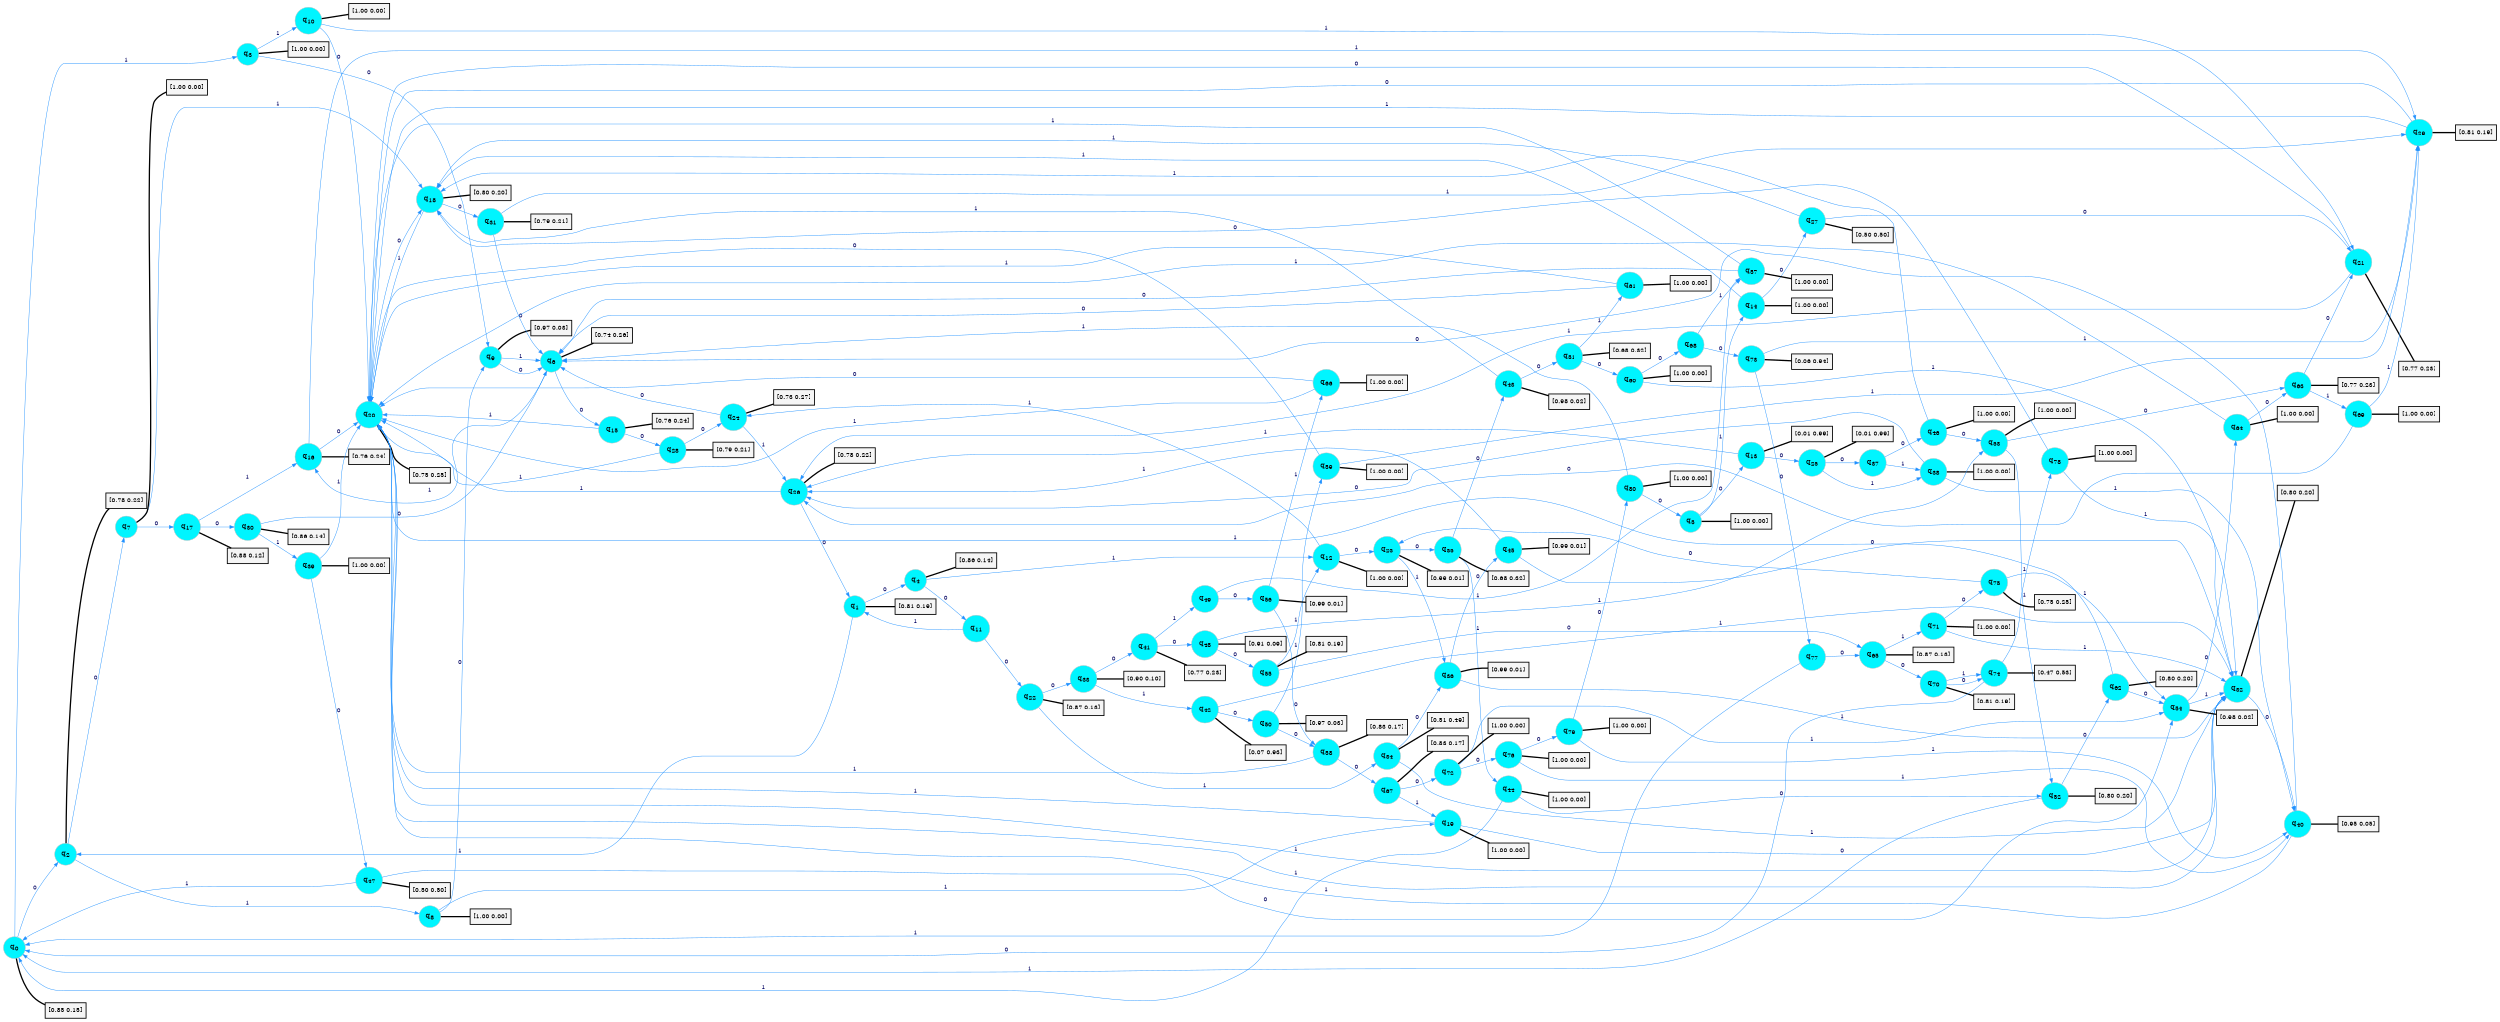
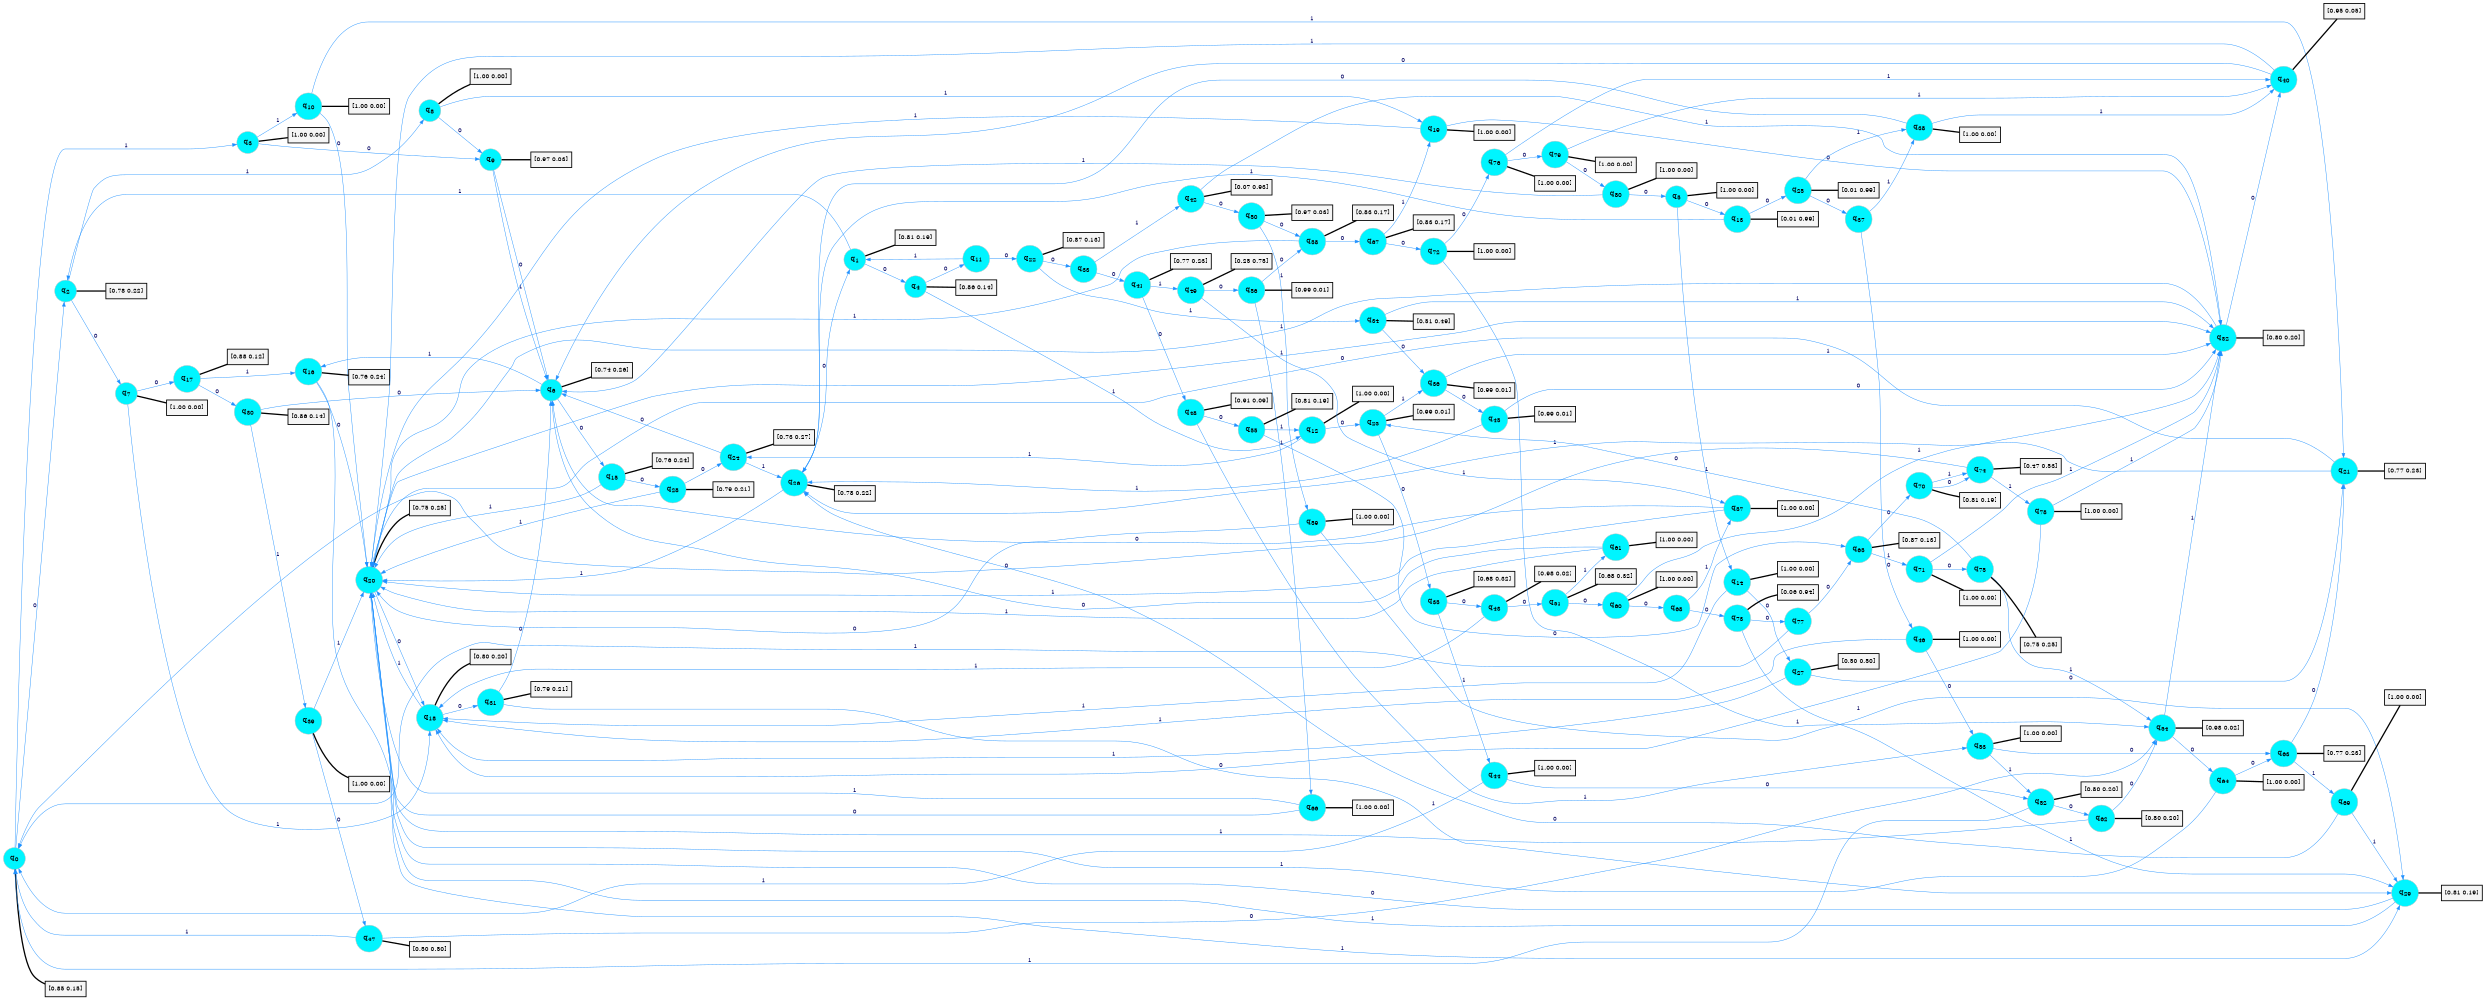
none -> (1252, 261)
(1144, 679) -> none
